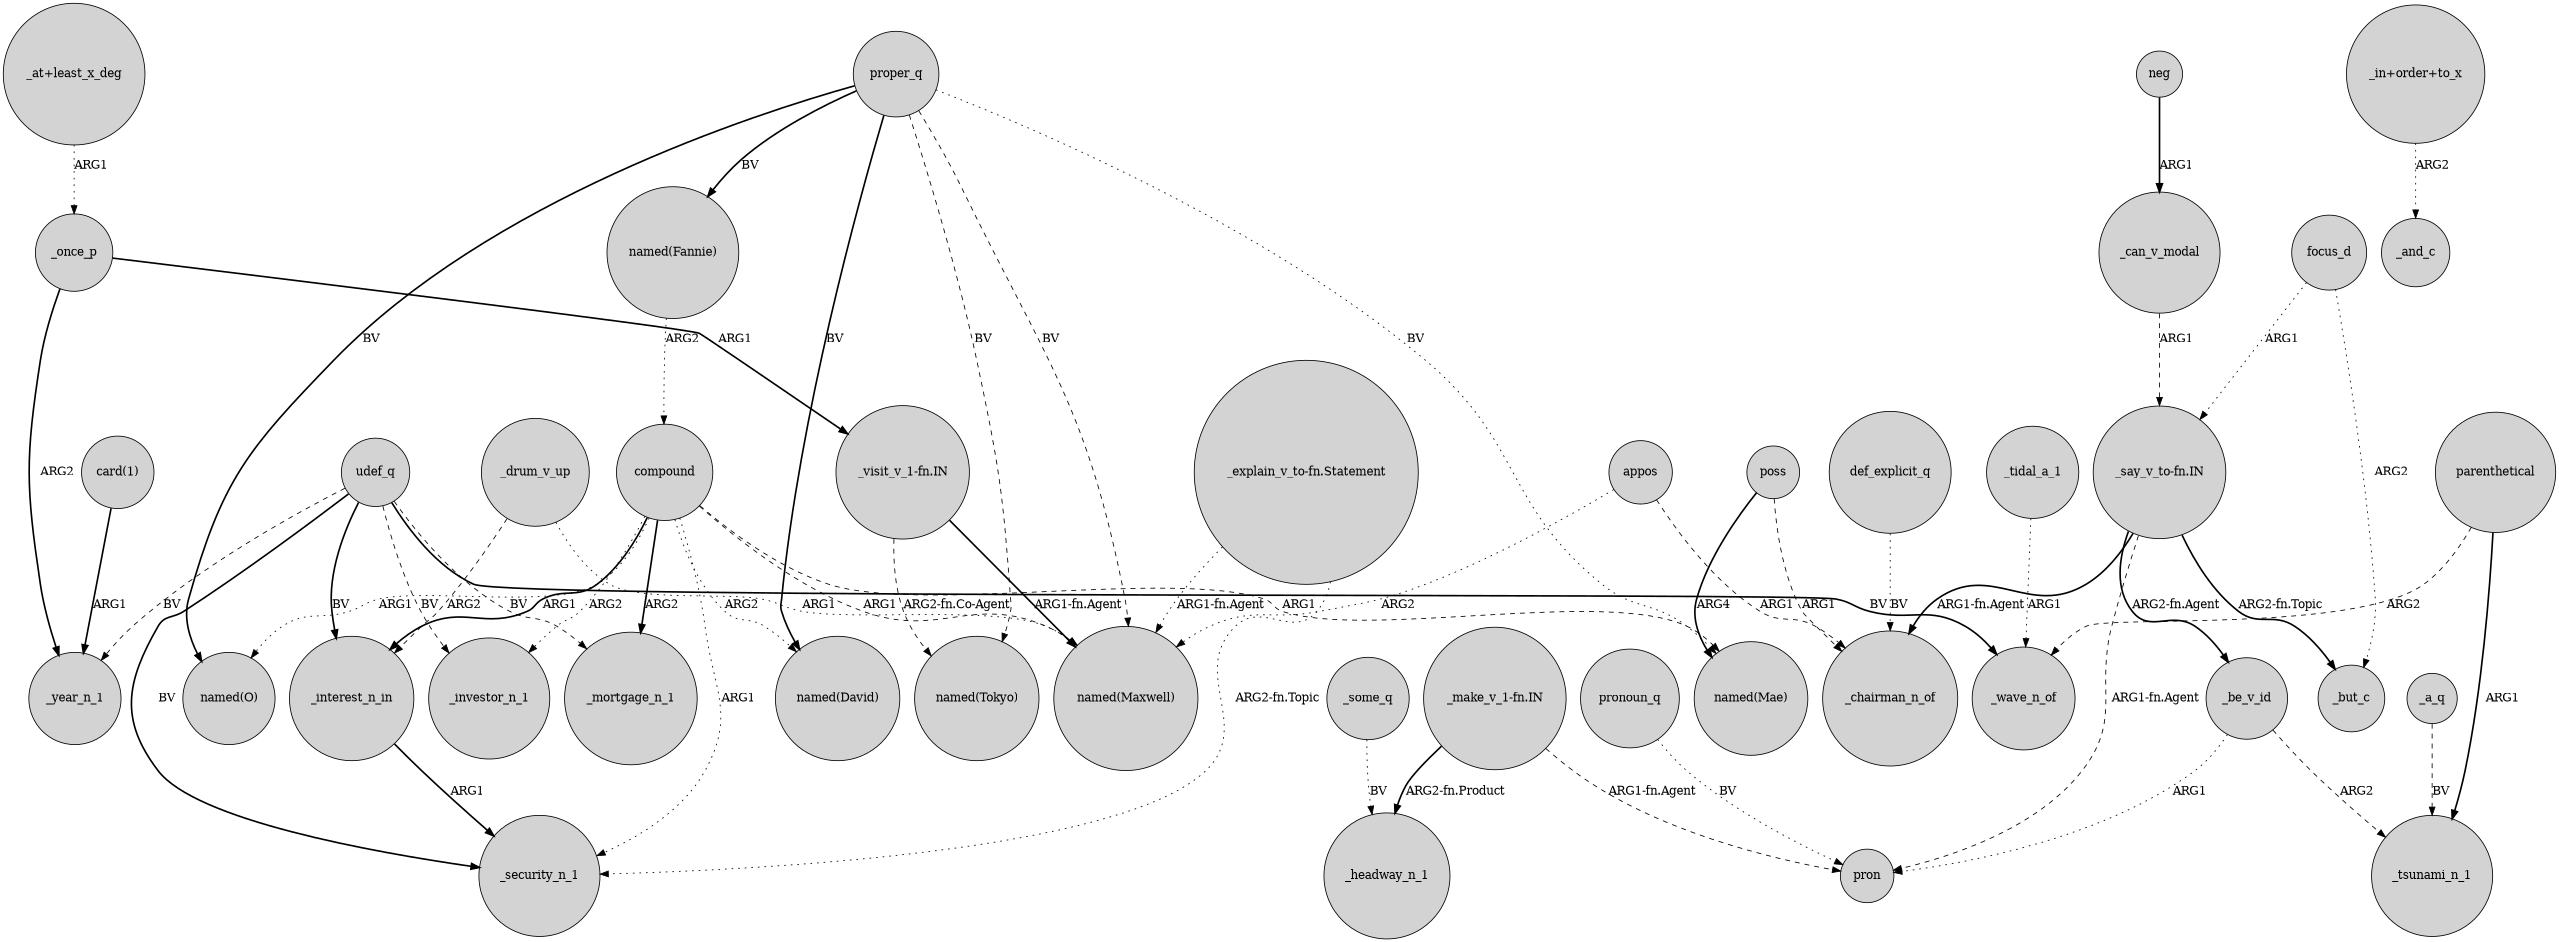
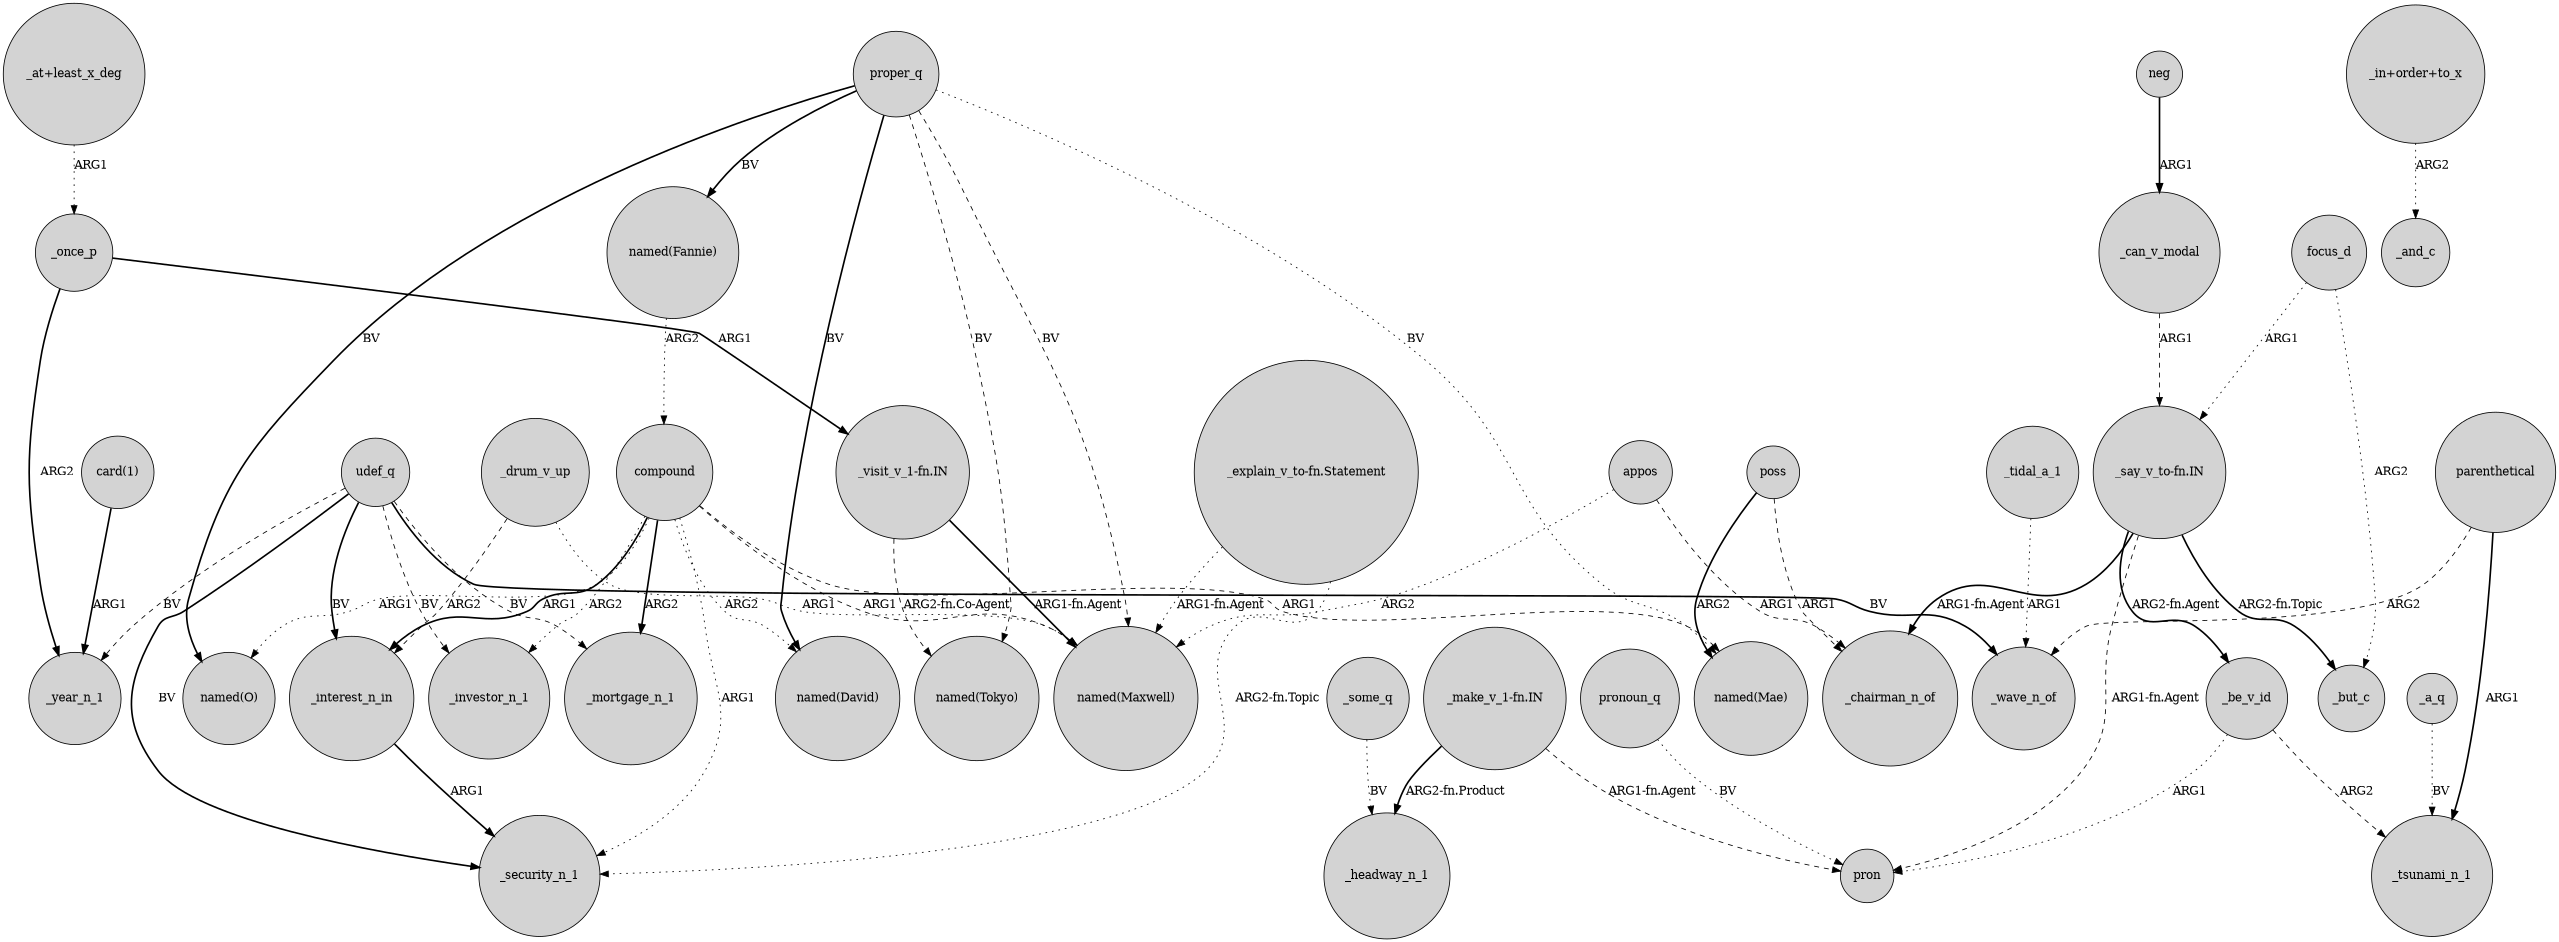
(1890, 472) -> none
(1714, 605) -> (1714, 605)
(2432, 765) -> (2432, 765)
